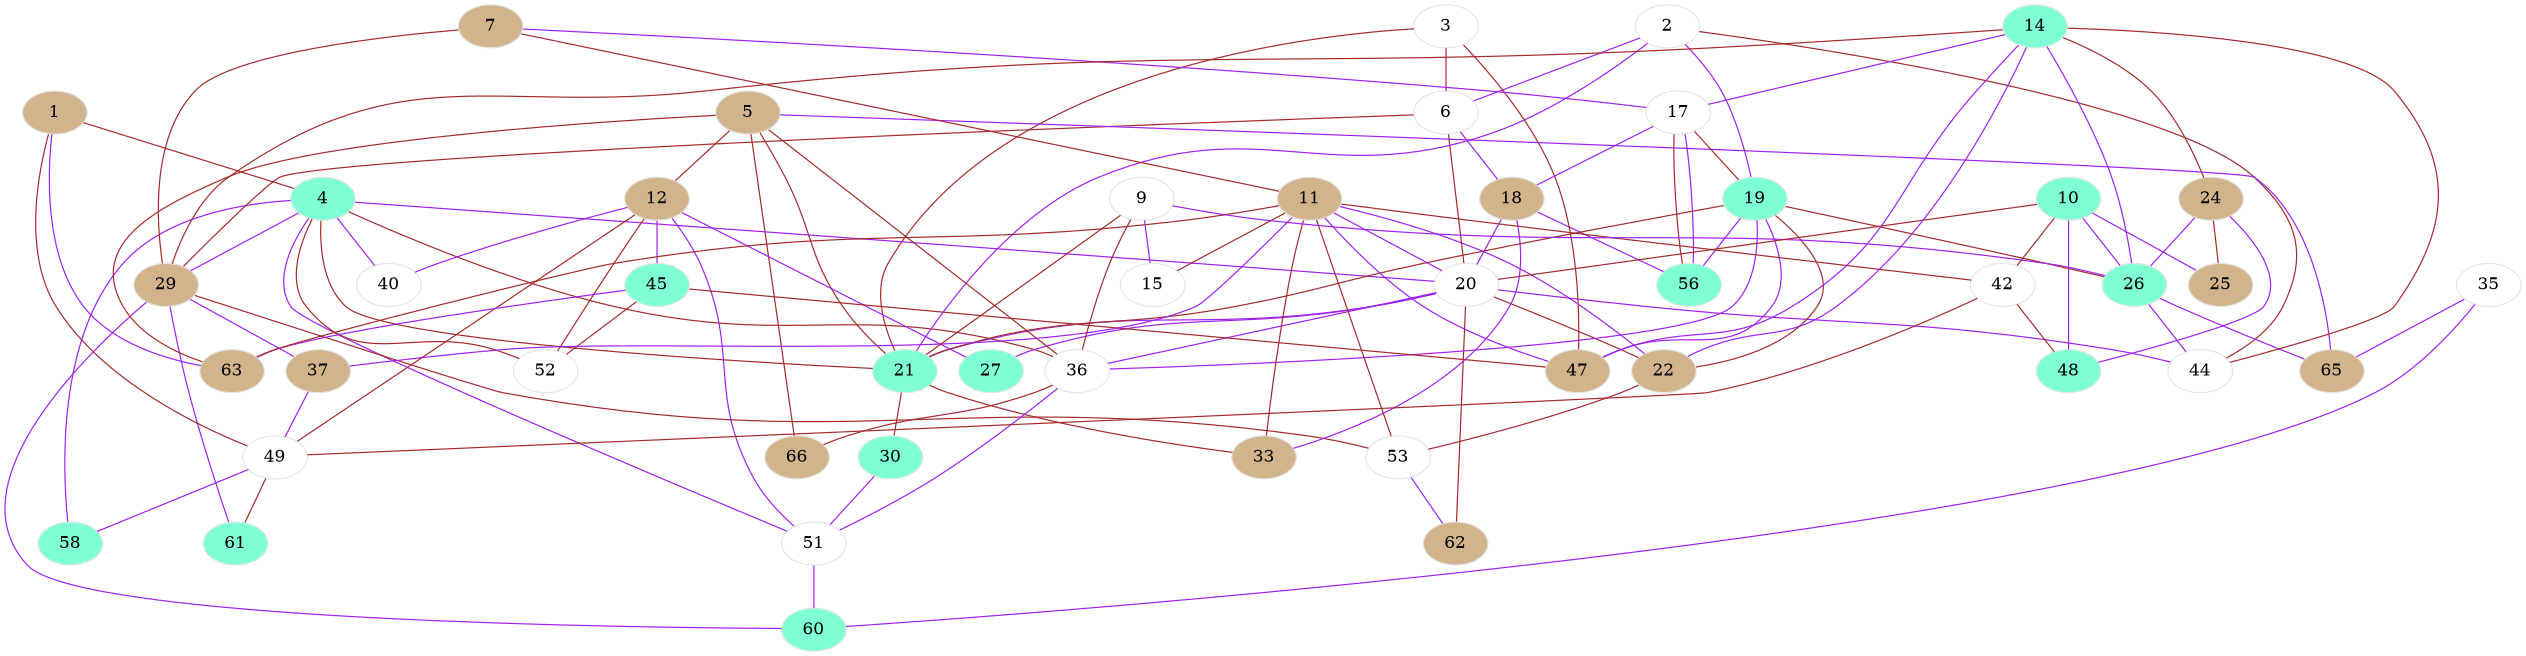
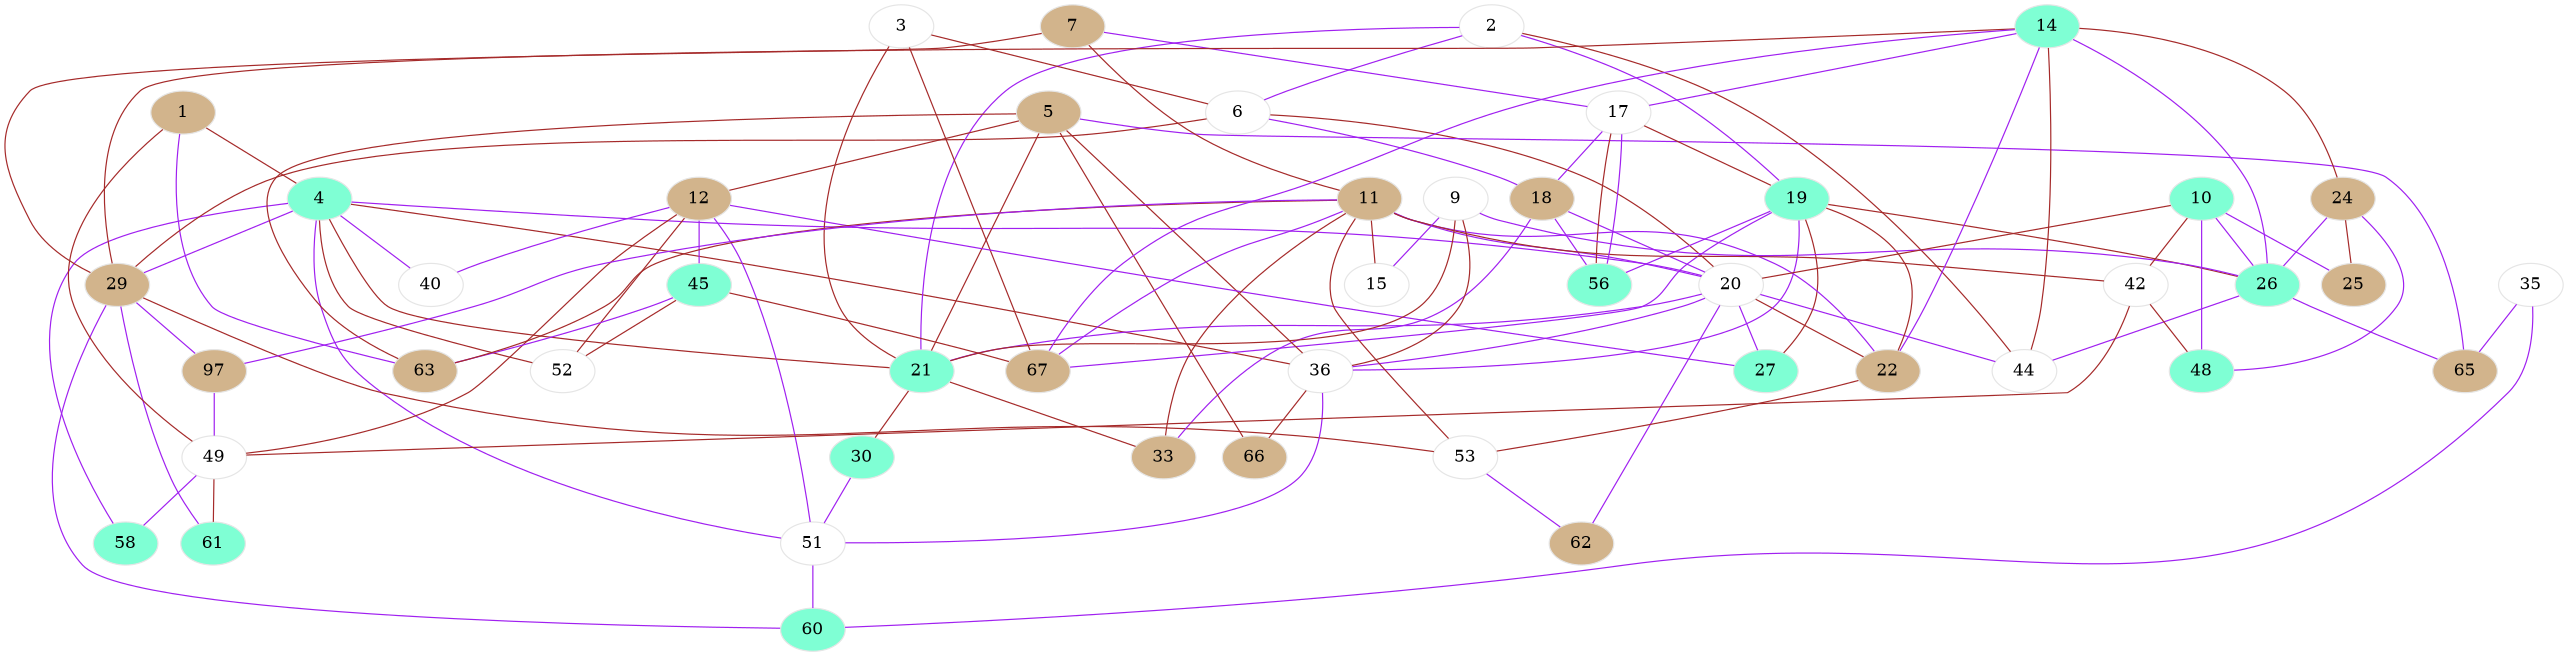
(1327, 286) -> (1818, 280)
(318, 371) -> (214, 371)
(1578, 371) -> (1038, 371)
(1461, 414) -> (1666, 398)
